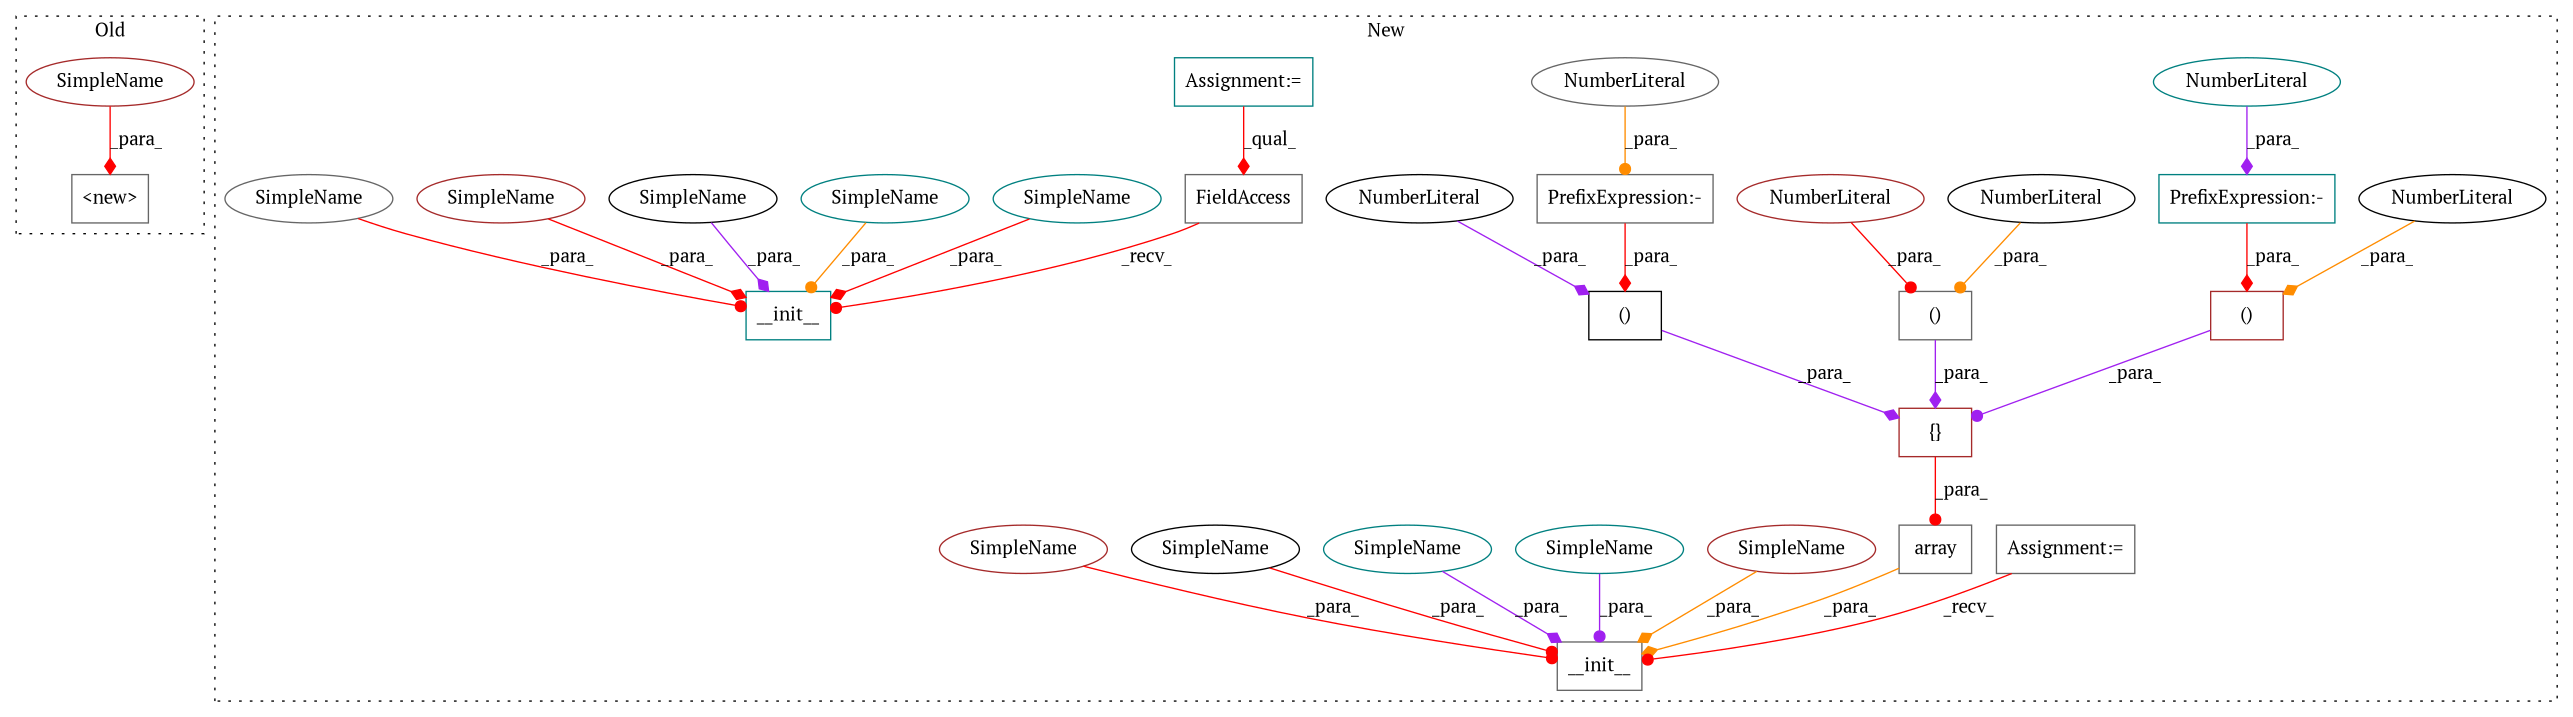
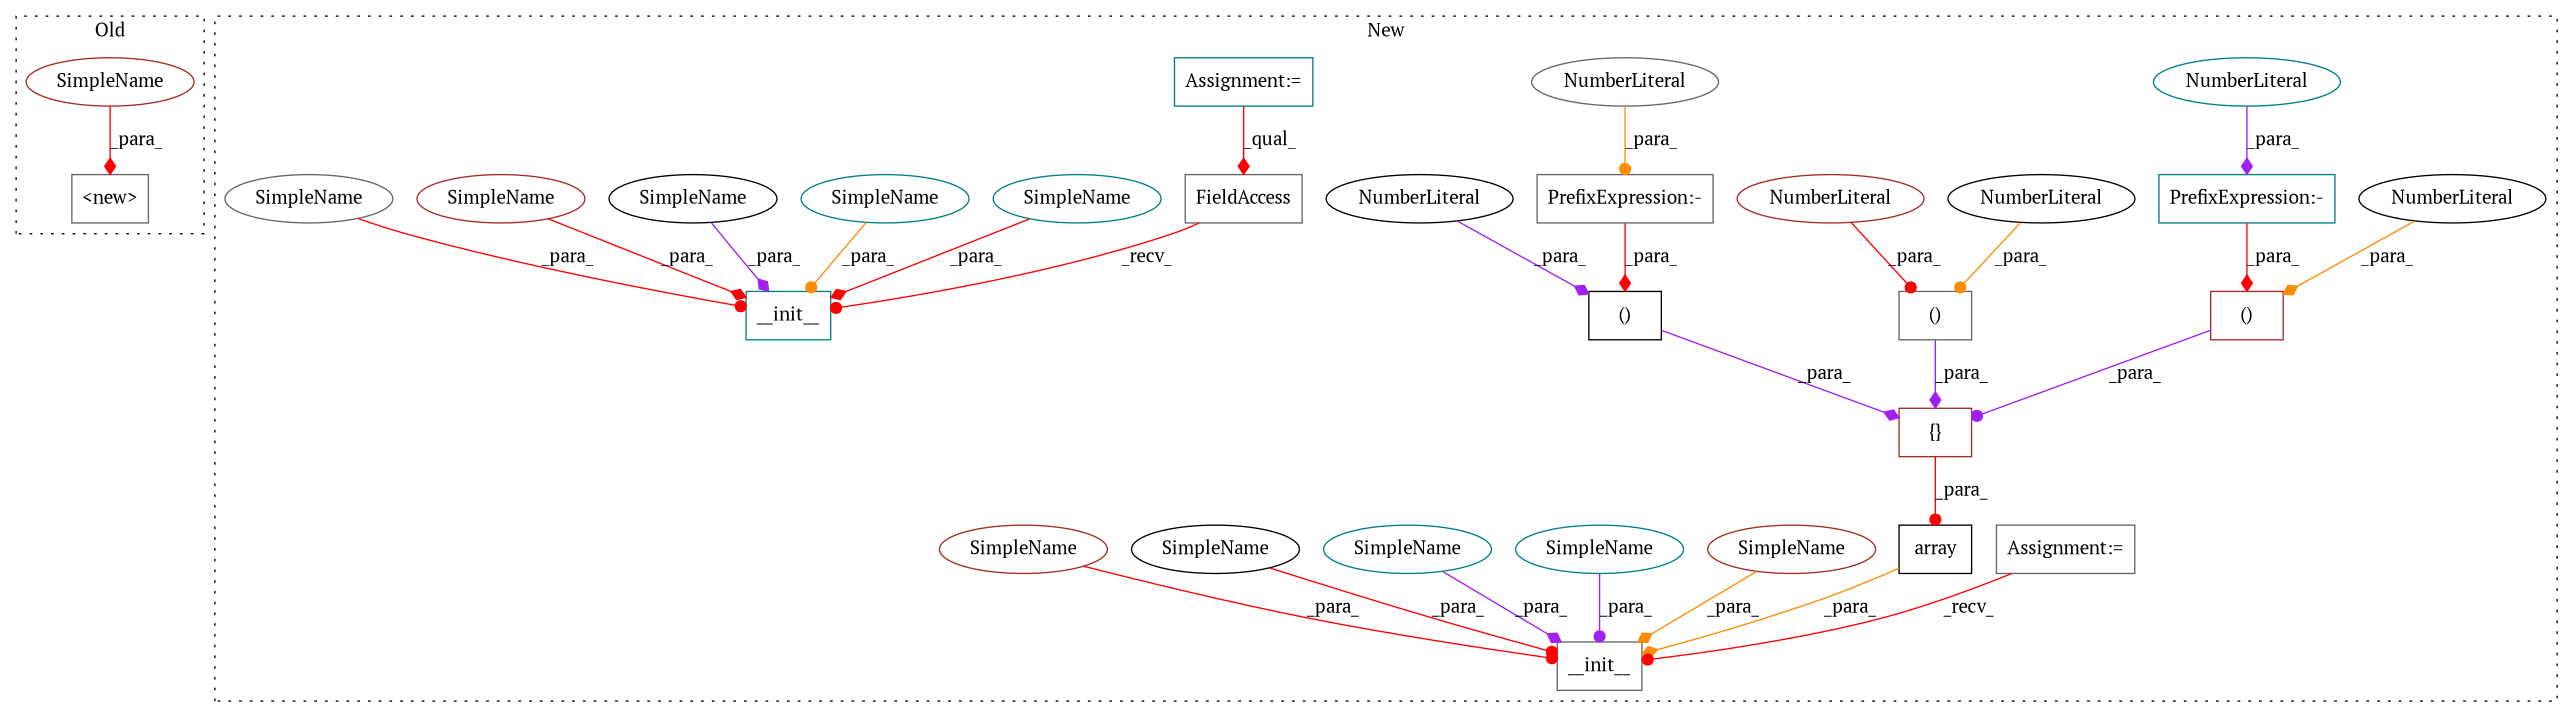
(1935, 549) -> (1935, 549)
